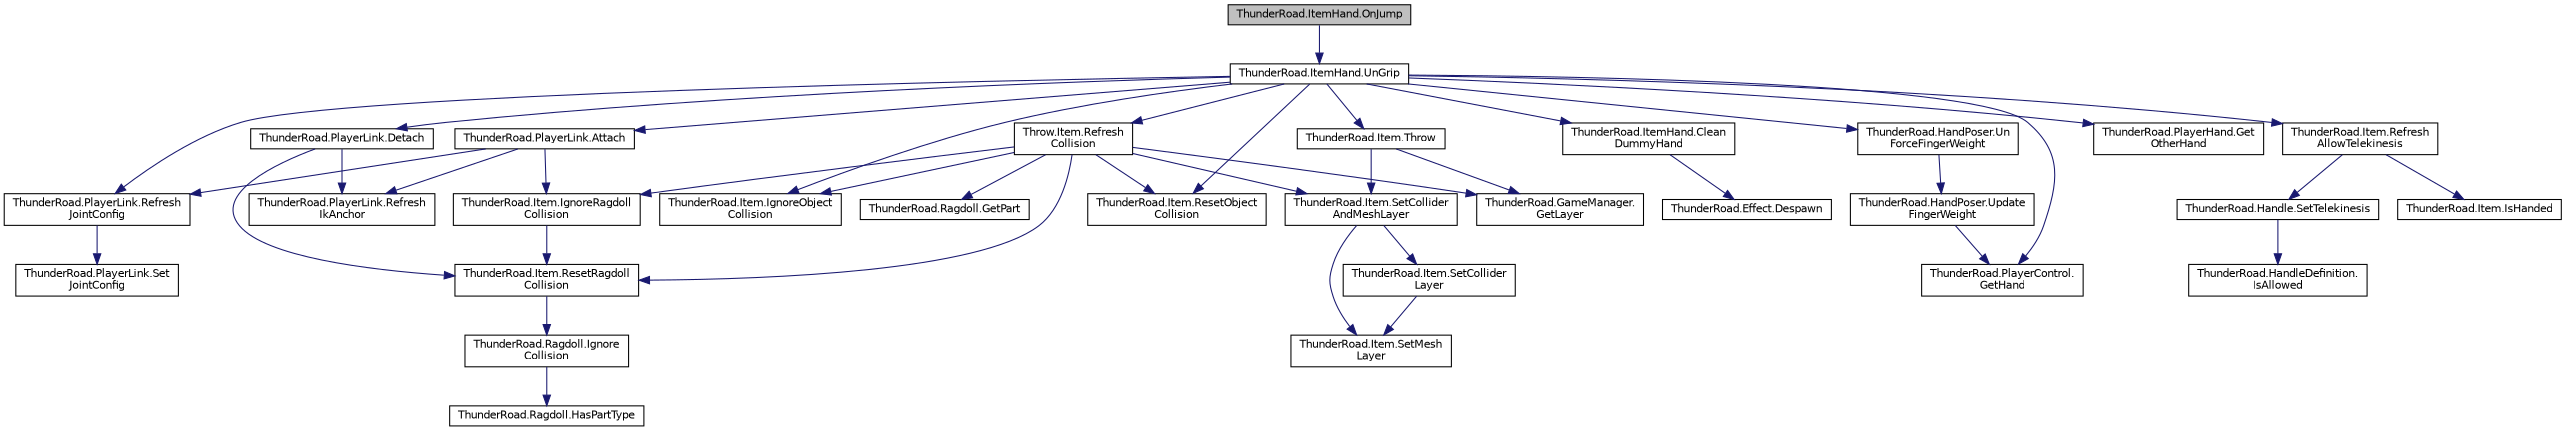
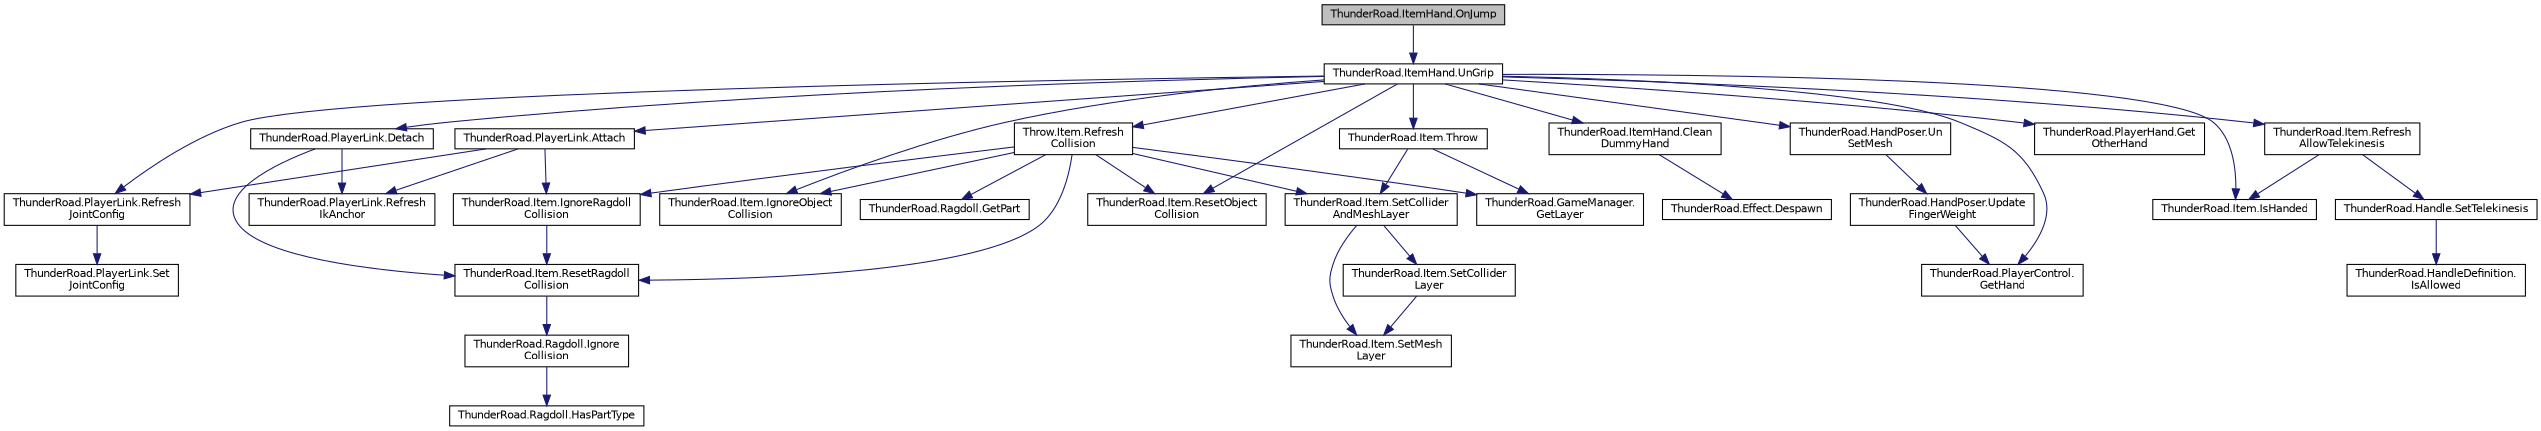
none -> (1896, 81)
(1938, 139) -> (1870, 139)
